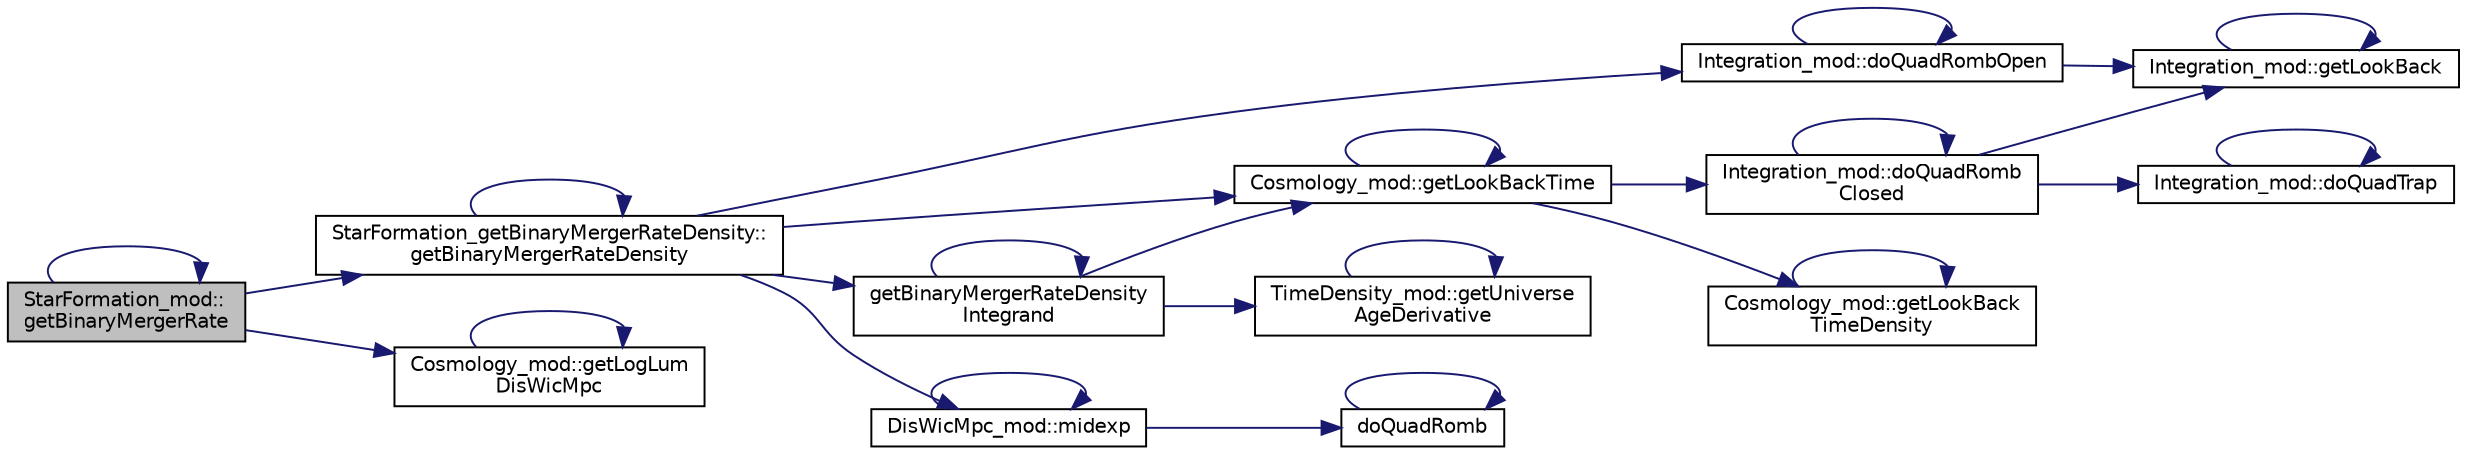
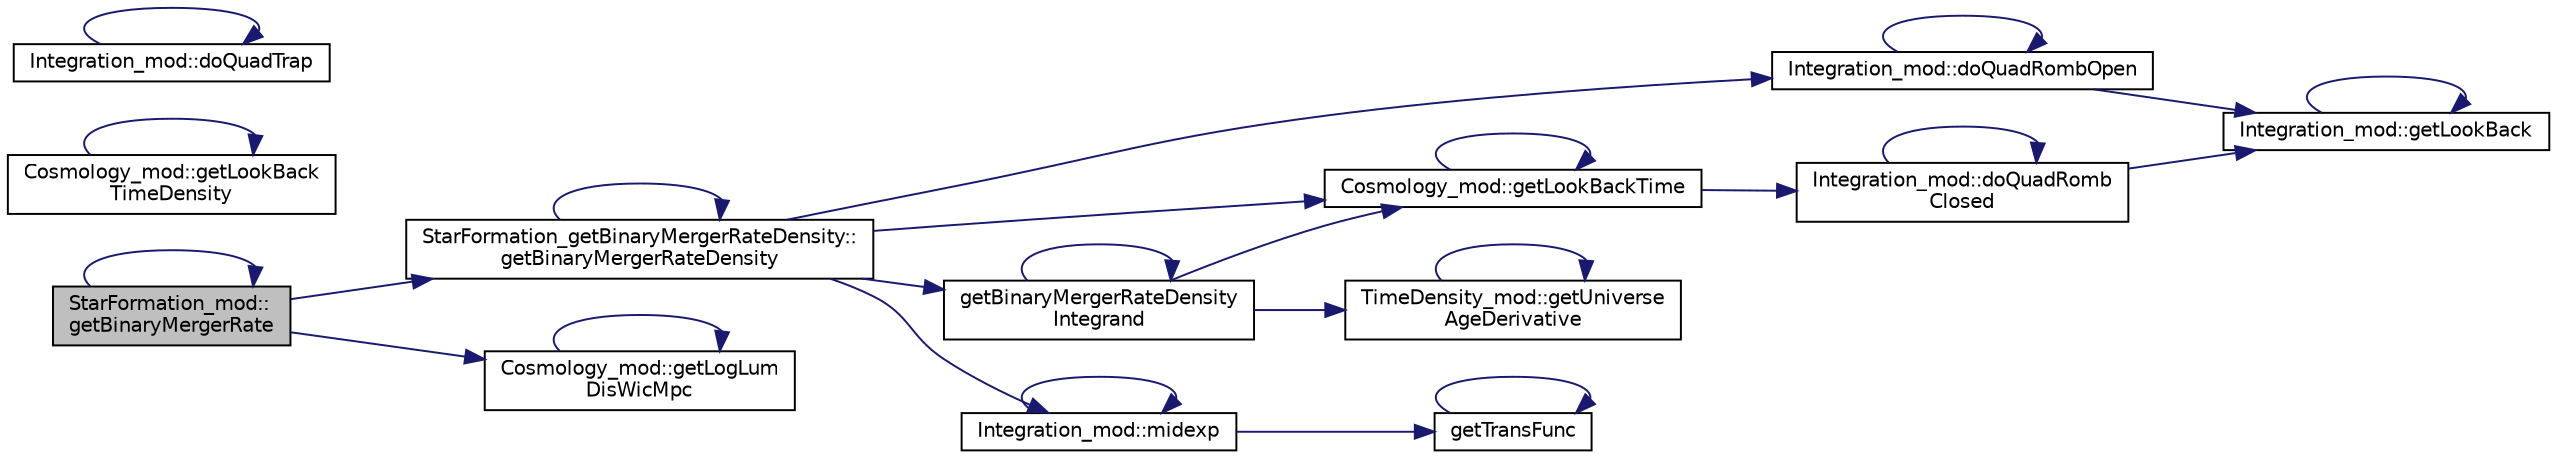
(2078, 184) -> none
(1658, 236) -> none
(1009, 428) -> (1099, 432)
(1423, 428) -> (1513, 432)
